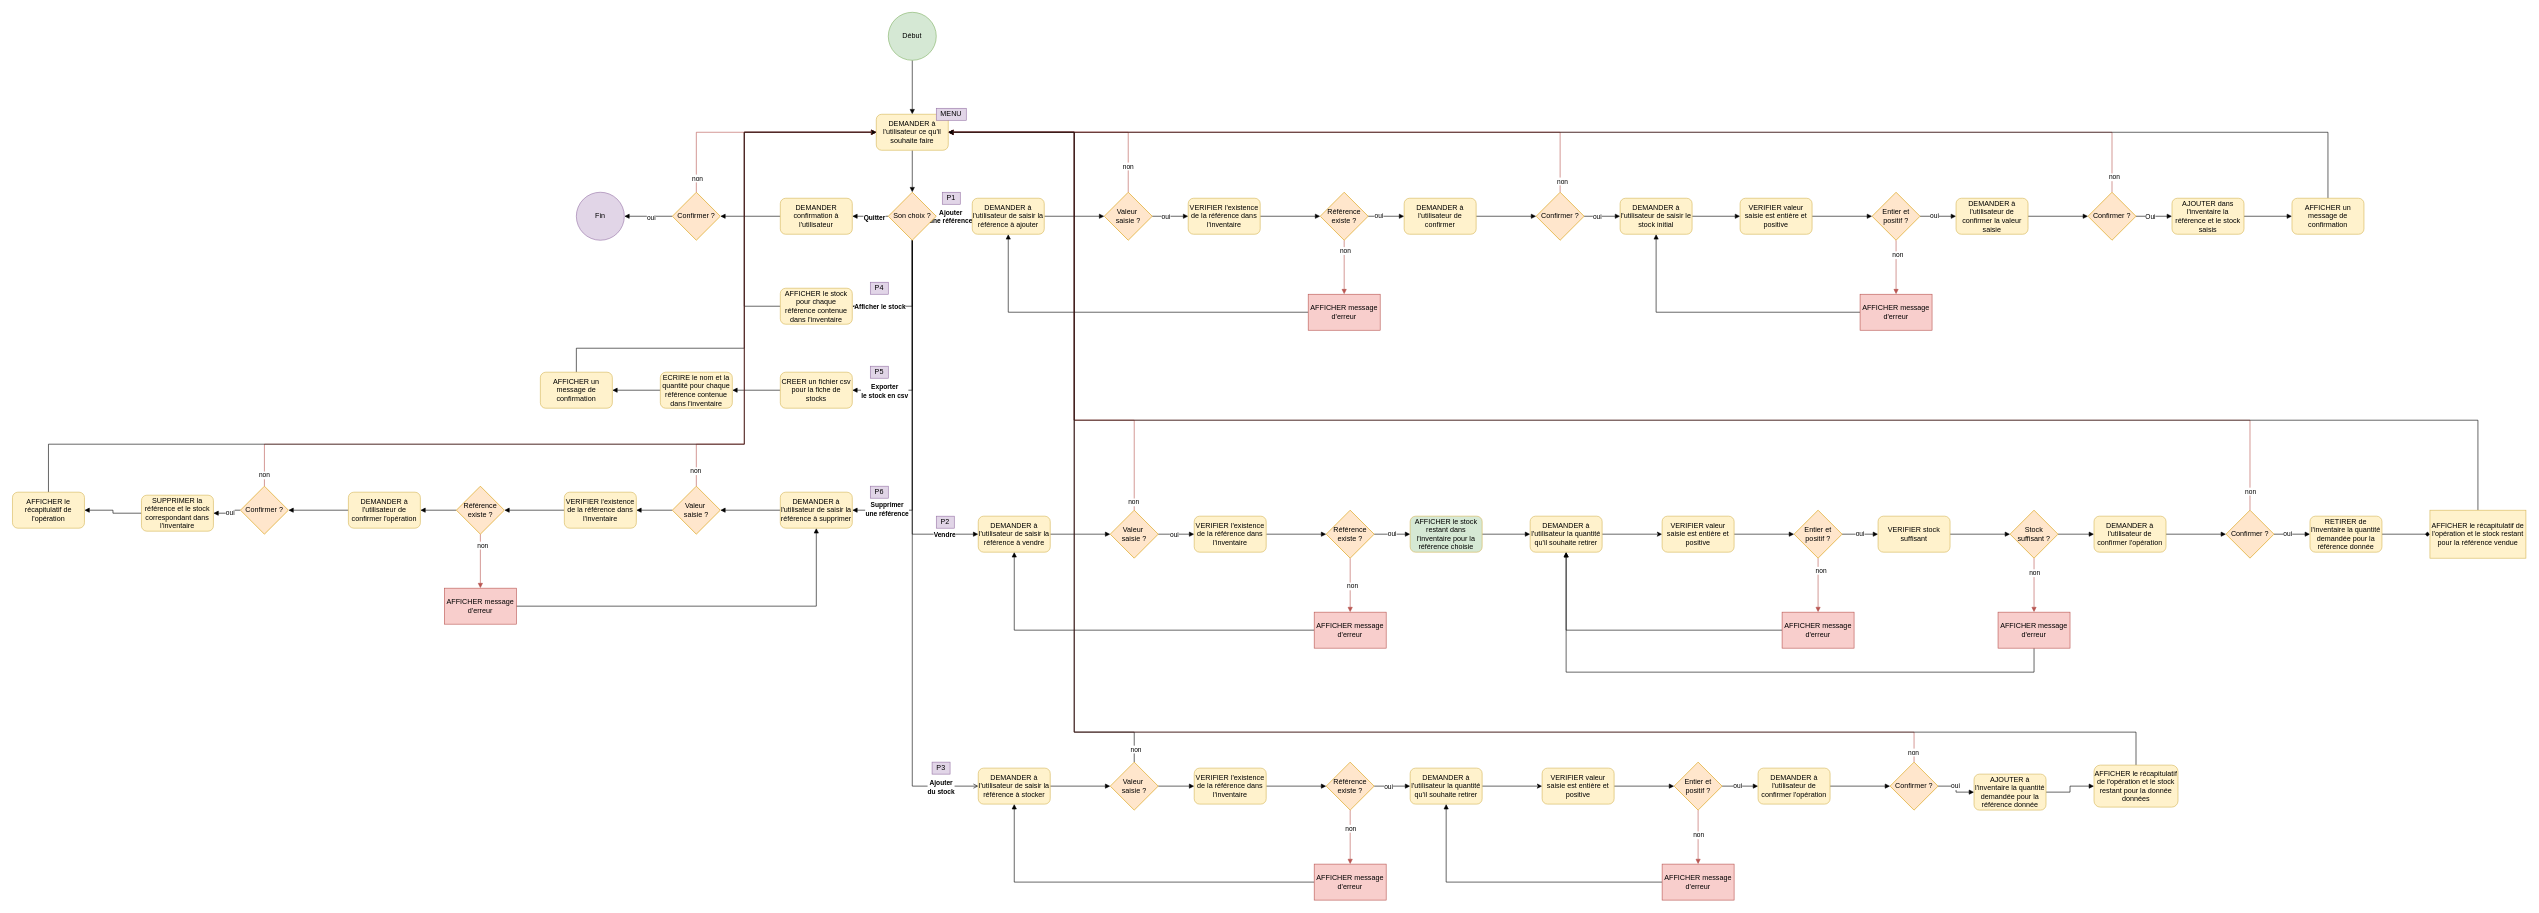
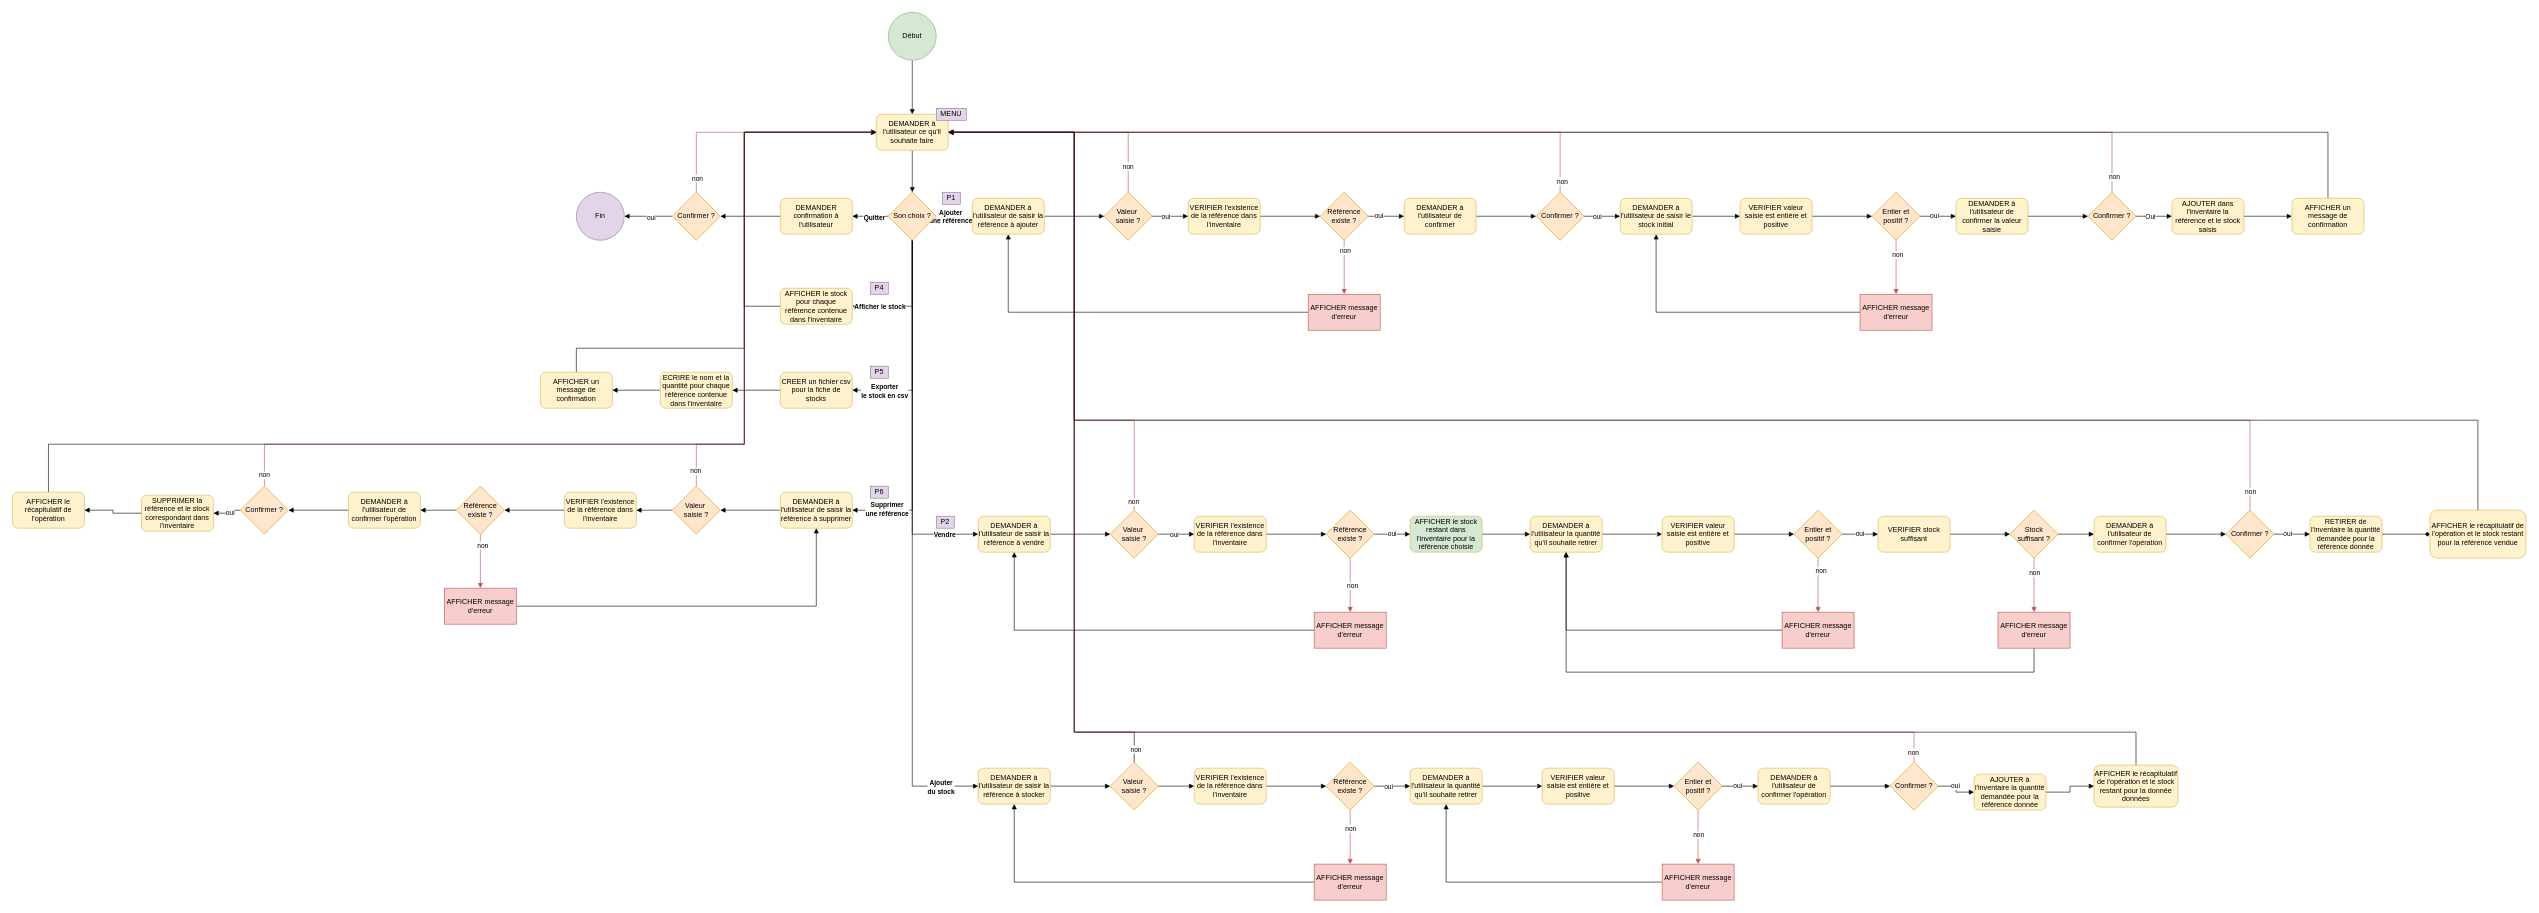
(2478, 534) -> (2478, 534)
(941, 768) -> none
(974, 786) -> (972, 786)
